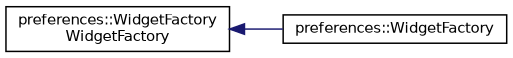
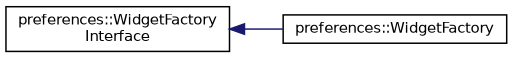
(118, 29) -> (118, 29)
